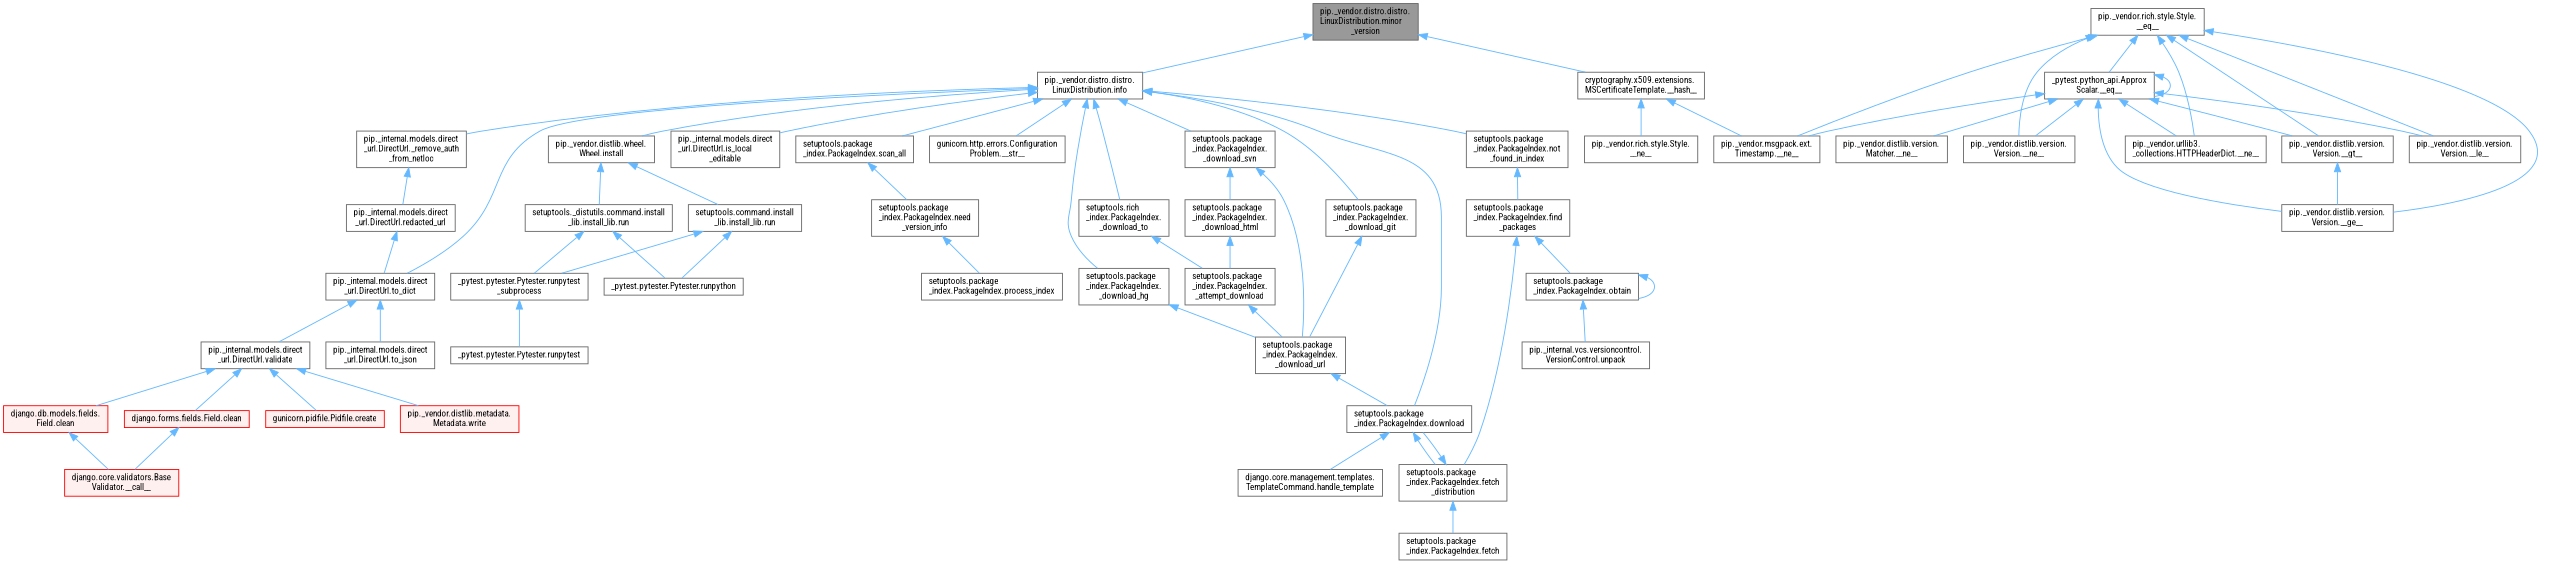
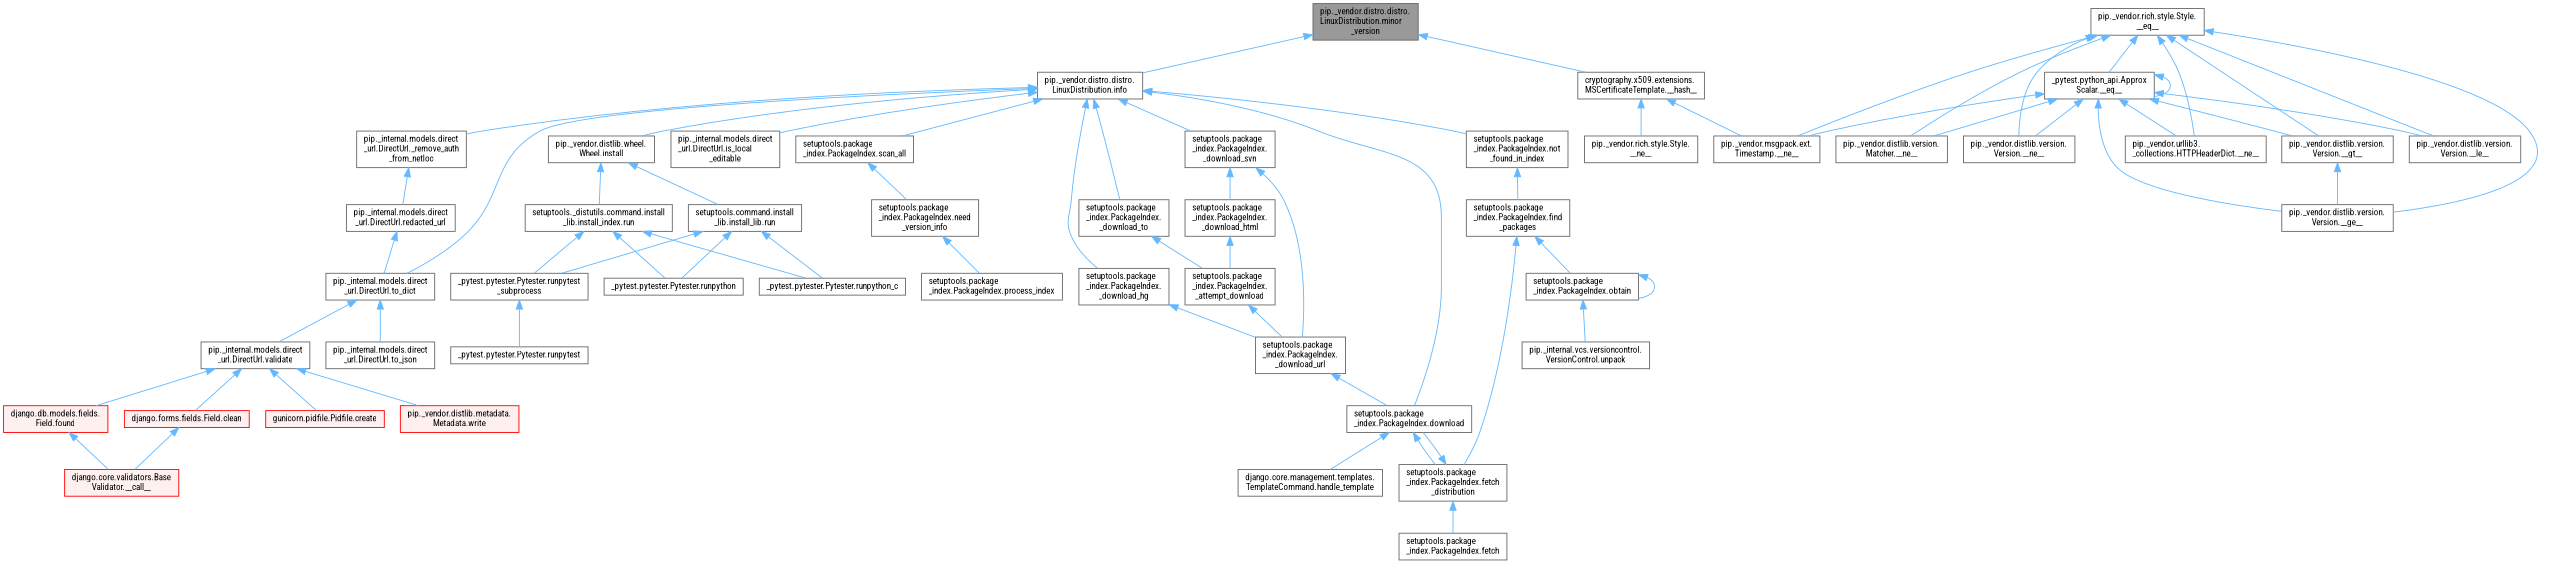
none -> (2003, 81)
(997, 149) -> none
(599, 218) -> (599, 218)
(1124, 218) -> (1124, 218)
(1371, 218) -> none
none -> (832, 287)
(56, 419) -> (56, 419)
